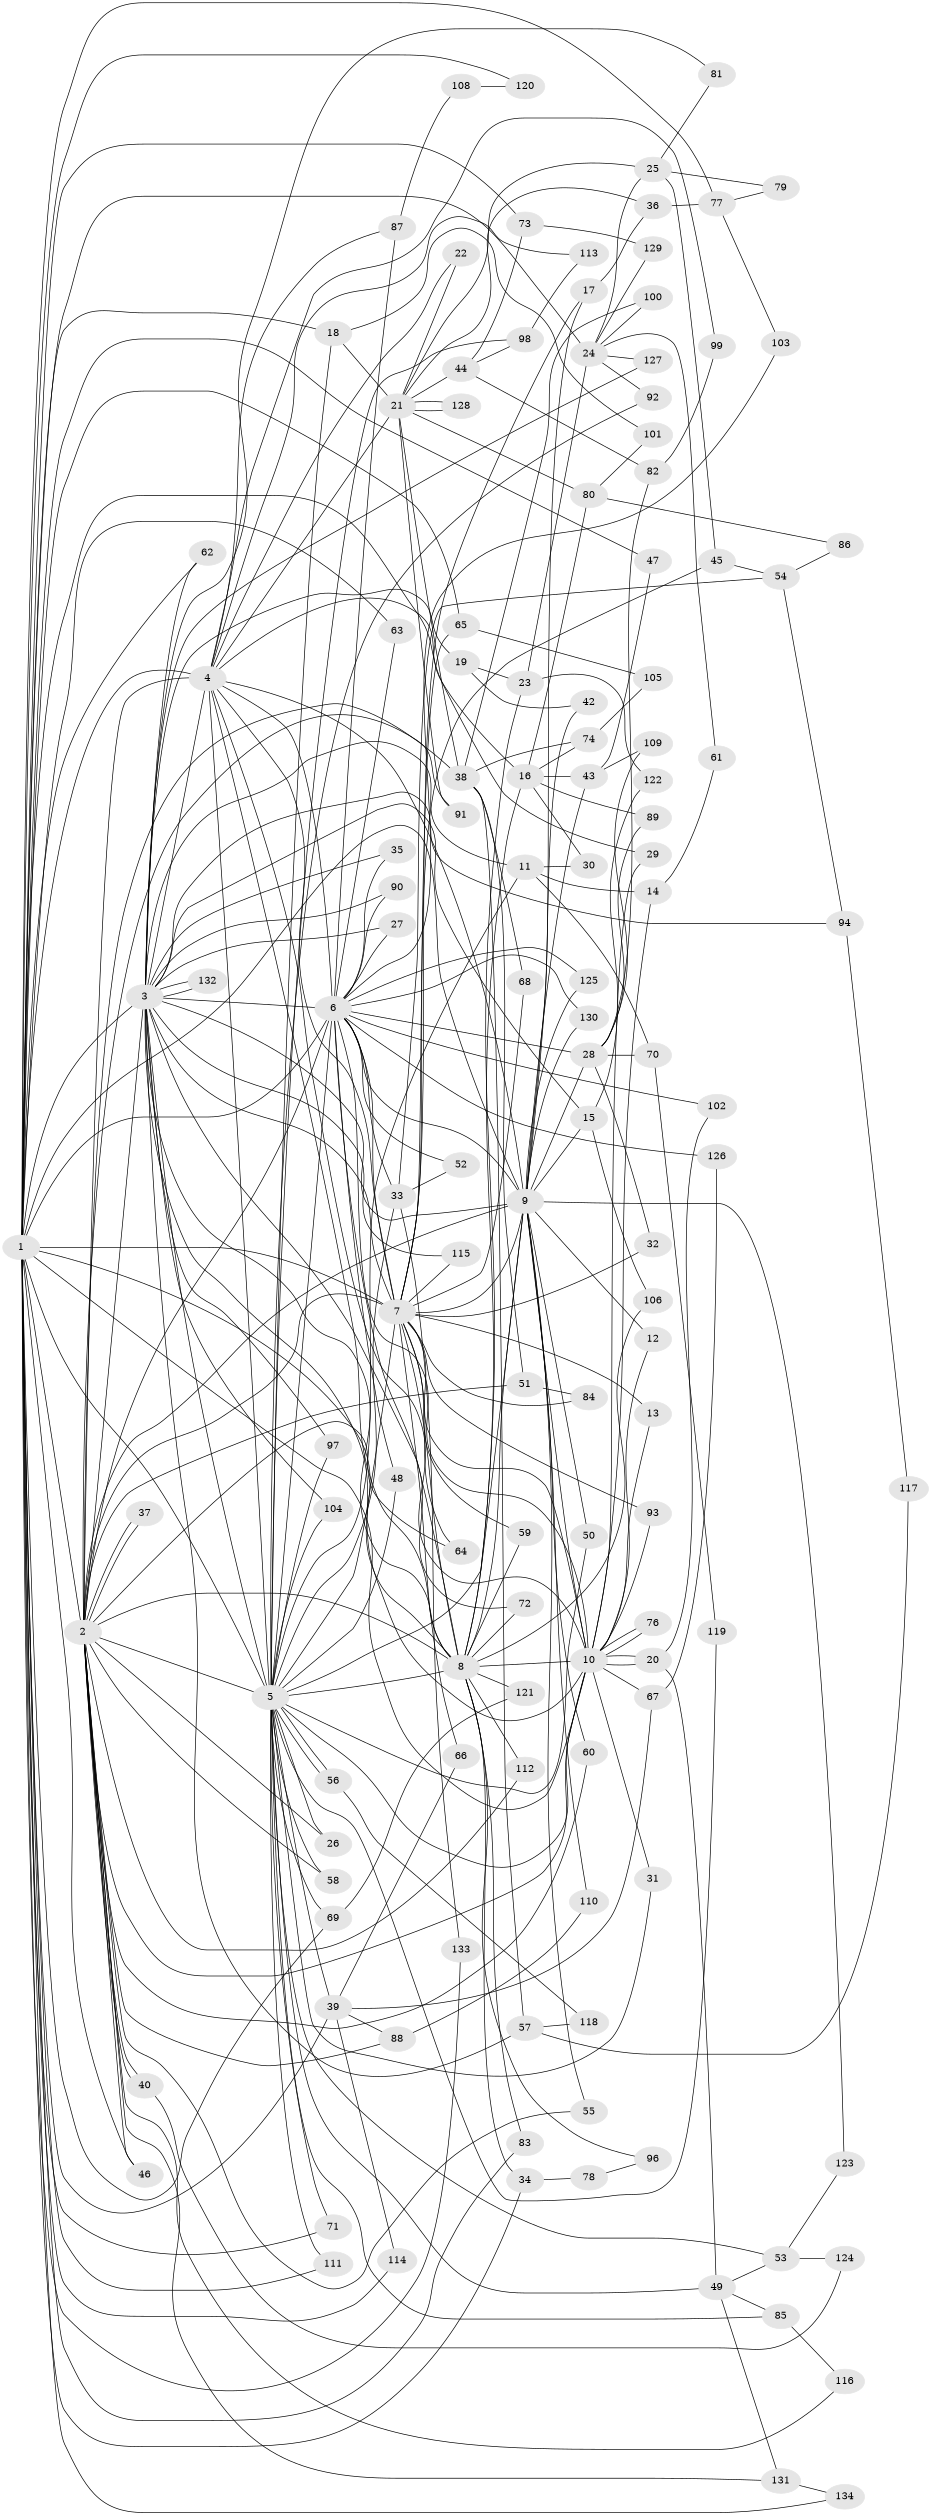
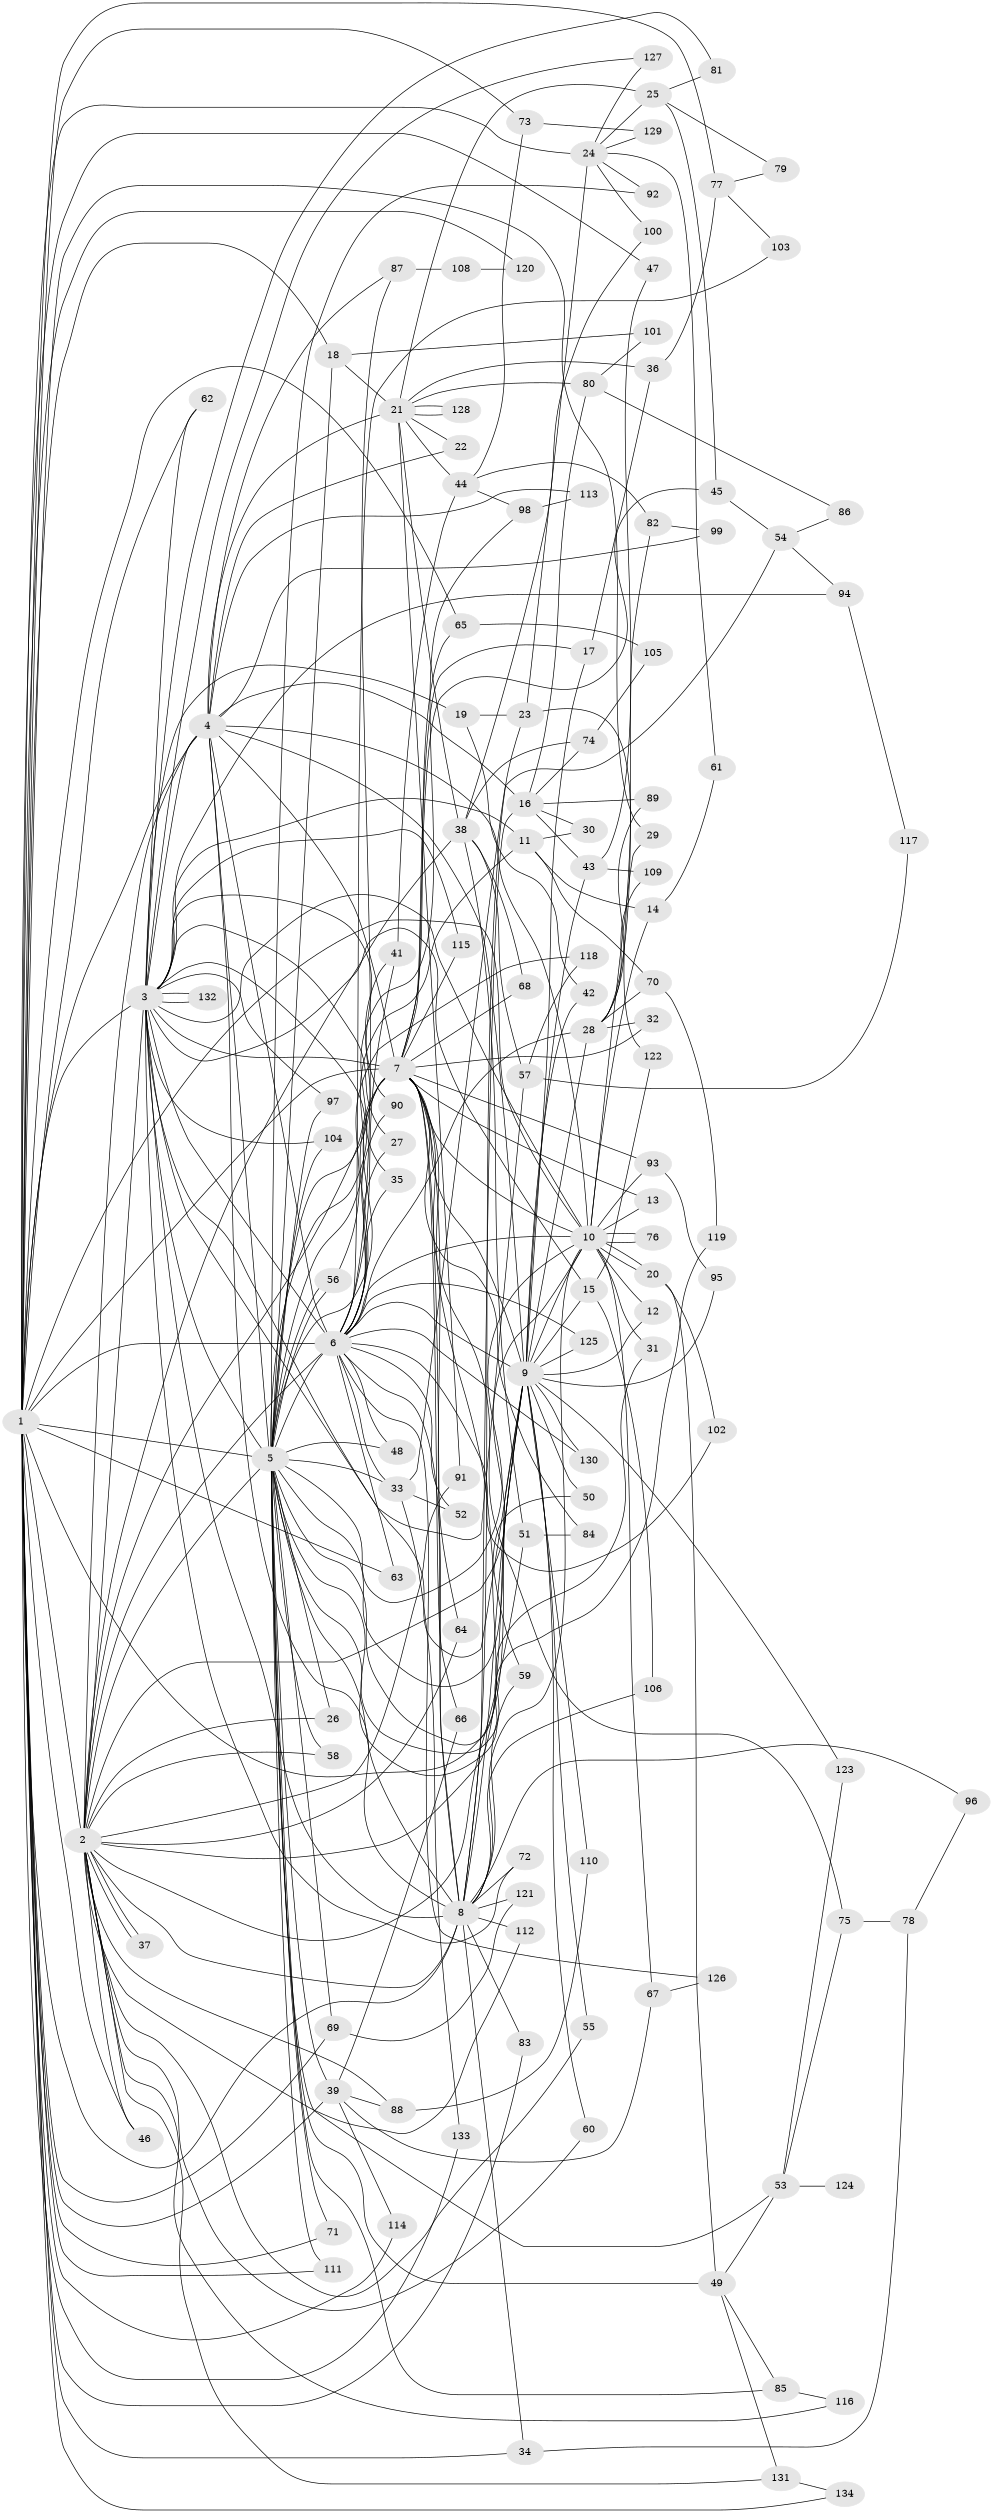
none -> (397, 954)
none -> (717, 1278)
none -> (845, 1921)
(145, 2086) -> none
